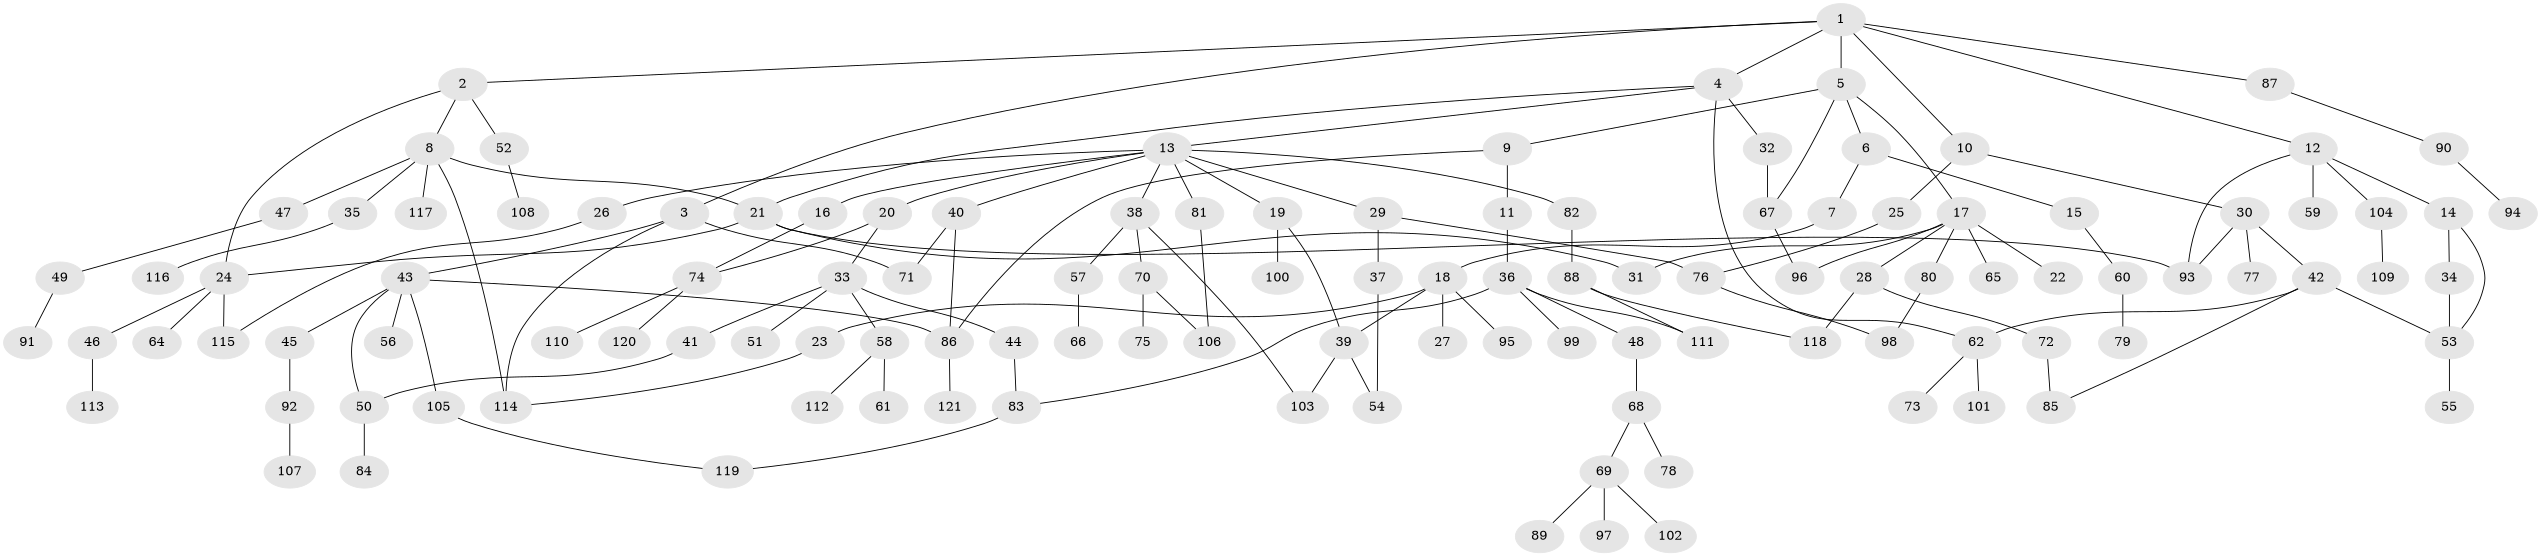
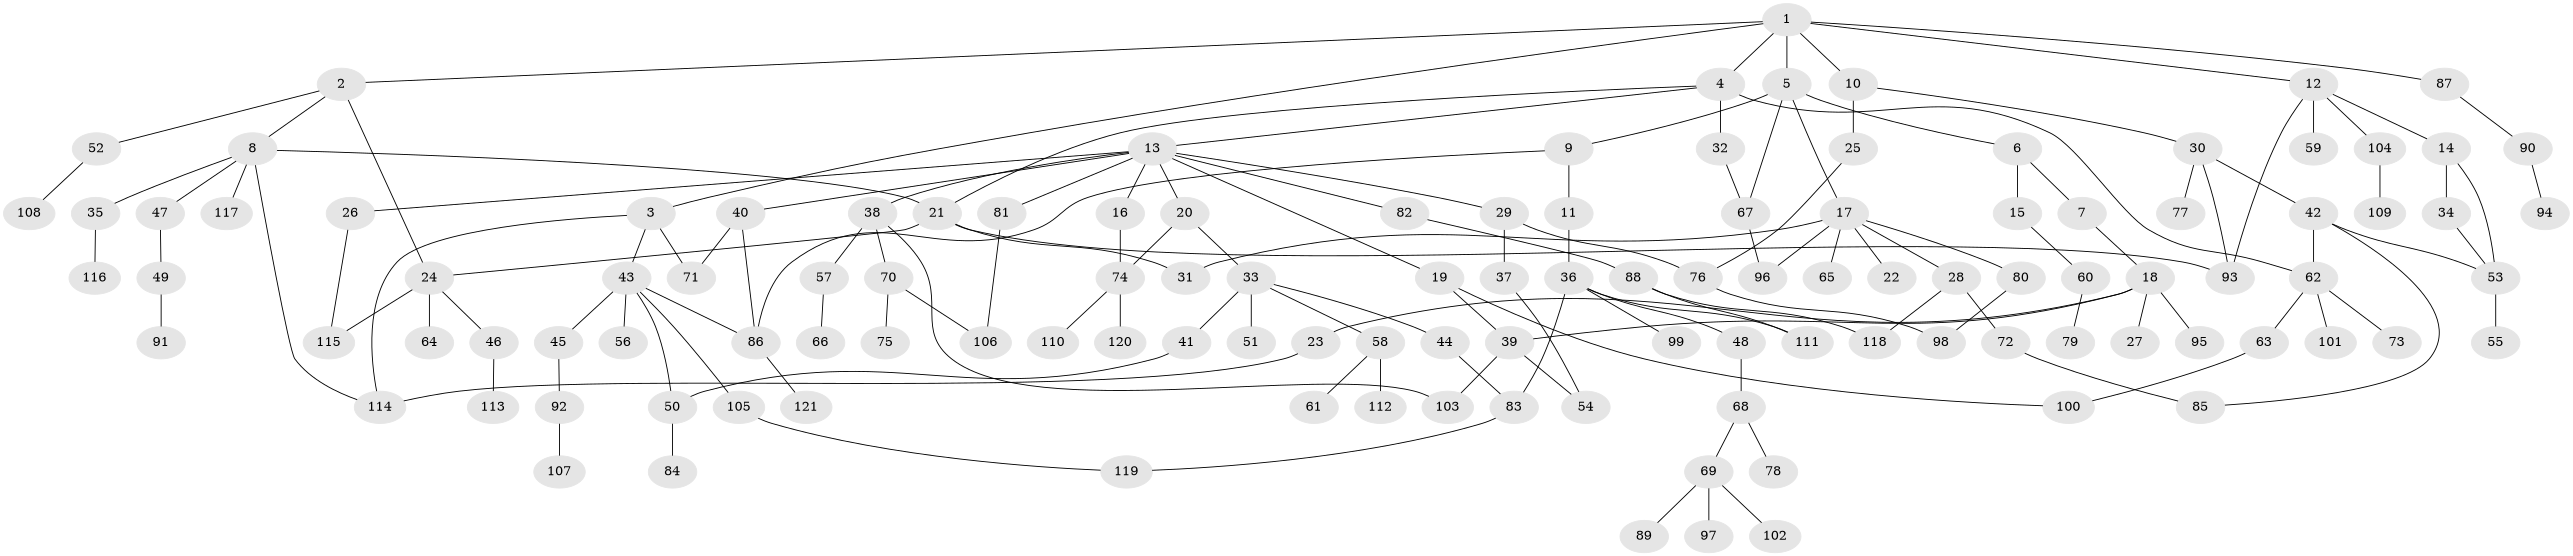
none -> (2264, 343)
